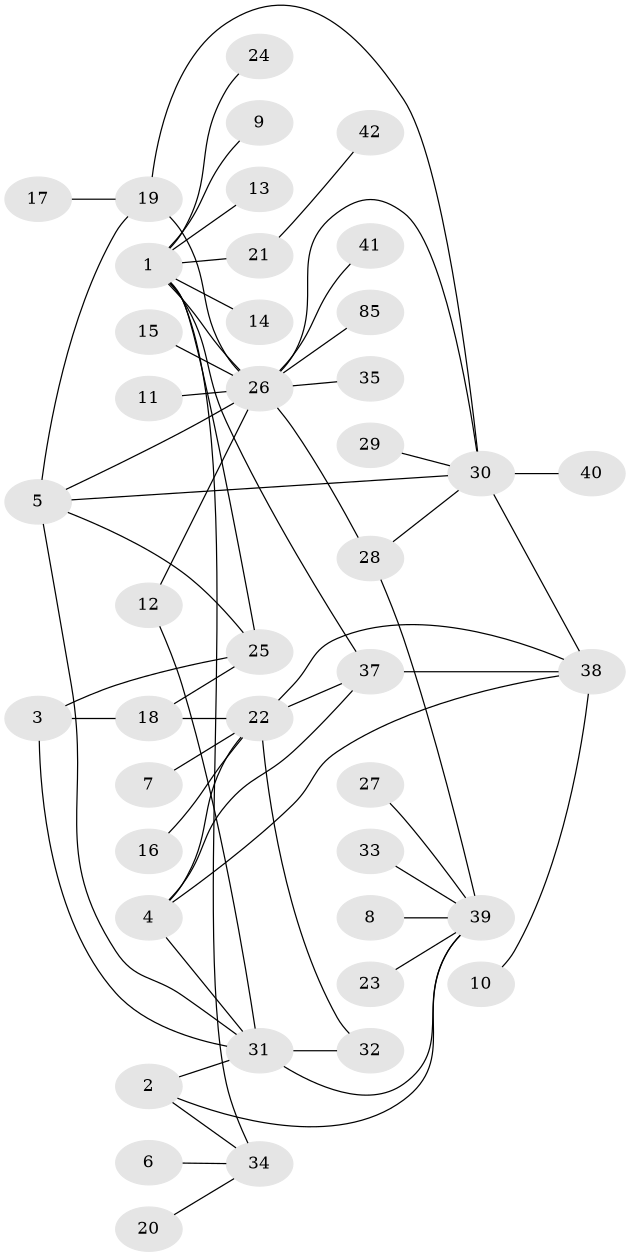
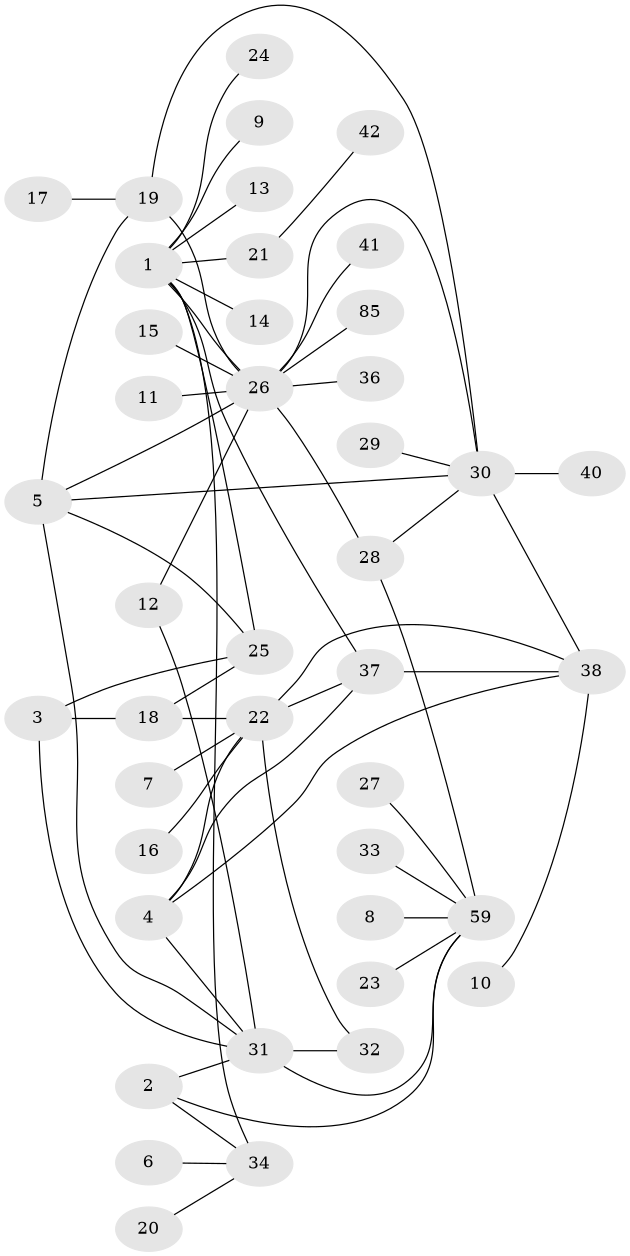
(370, 379) -> (370, 379)
(481, 918) -> (481, 918)
